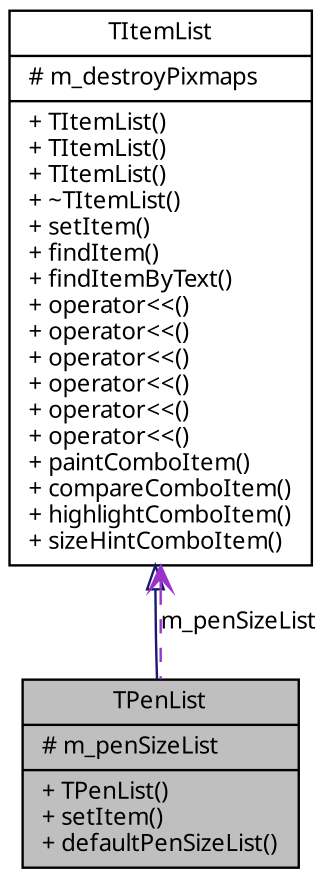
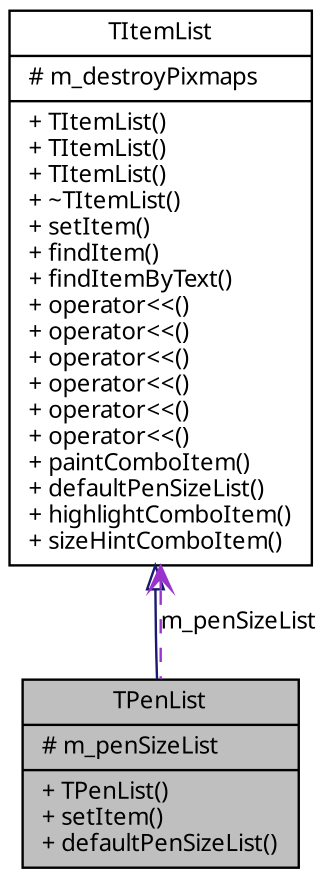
(161, 489) -> (148, 489)
